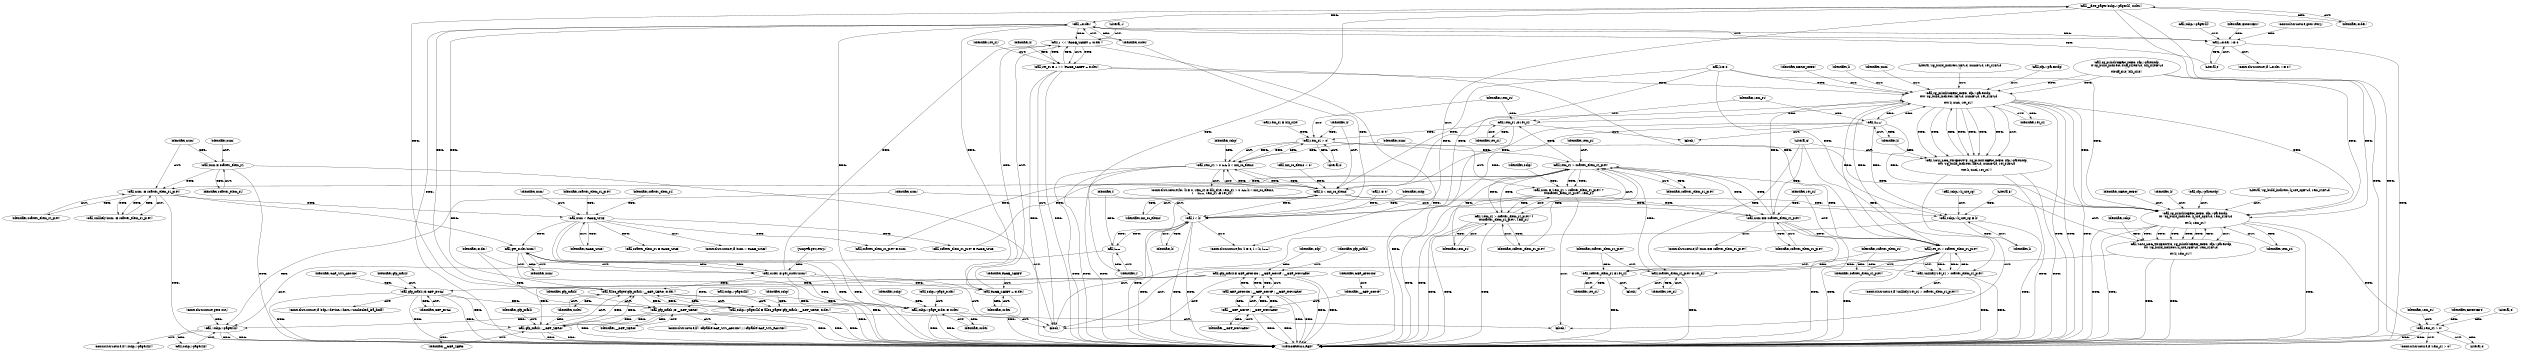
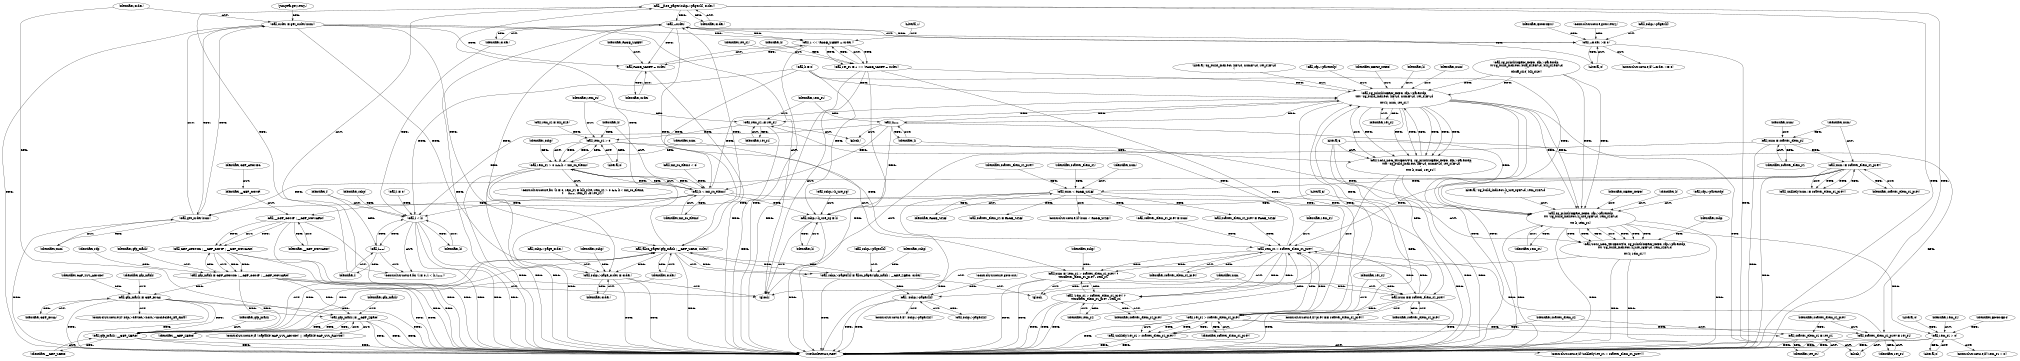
(873, 185) -> (1579, 181)
(1708, 249) -> (1324, 318)
(703, 261) -> (389, 264)
(1237, 299) -> (475, 202)
